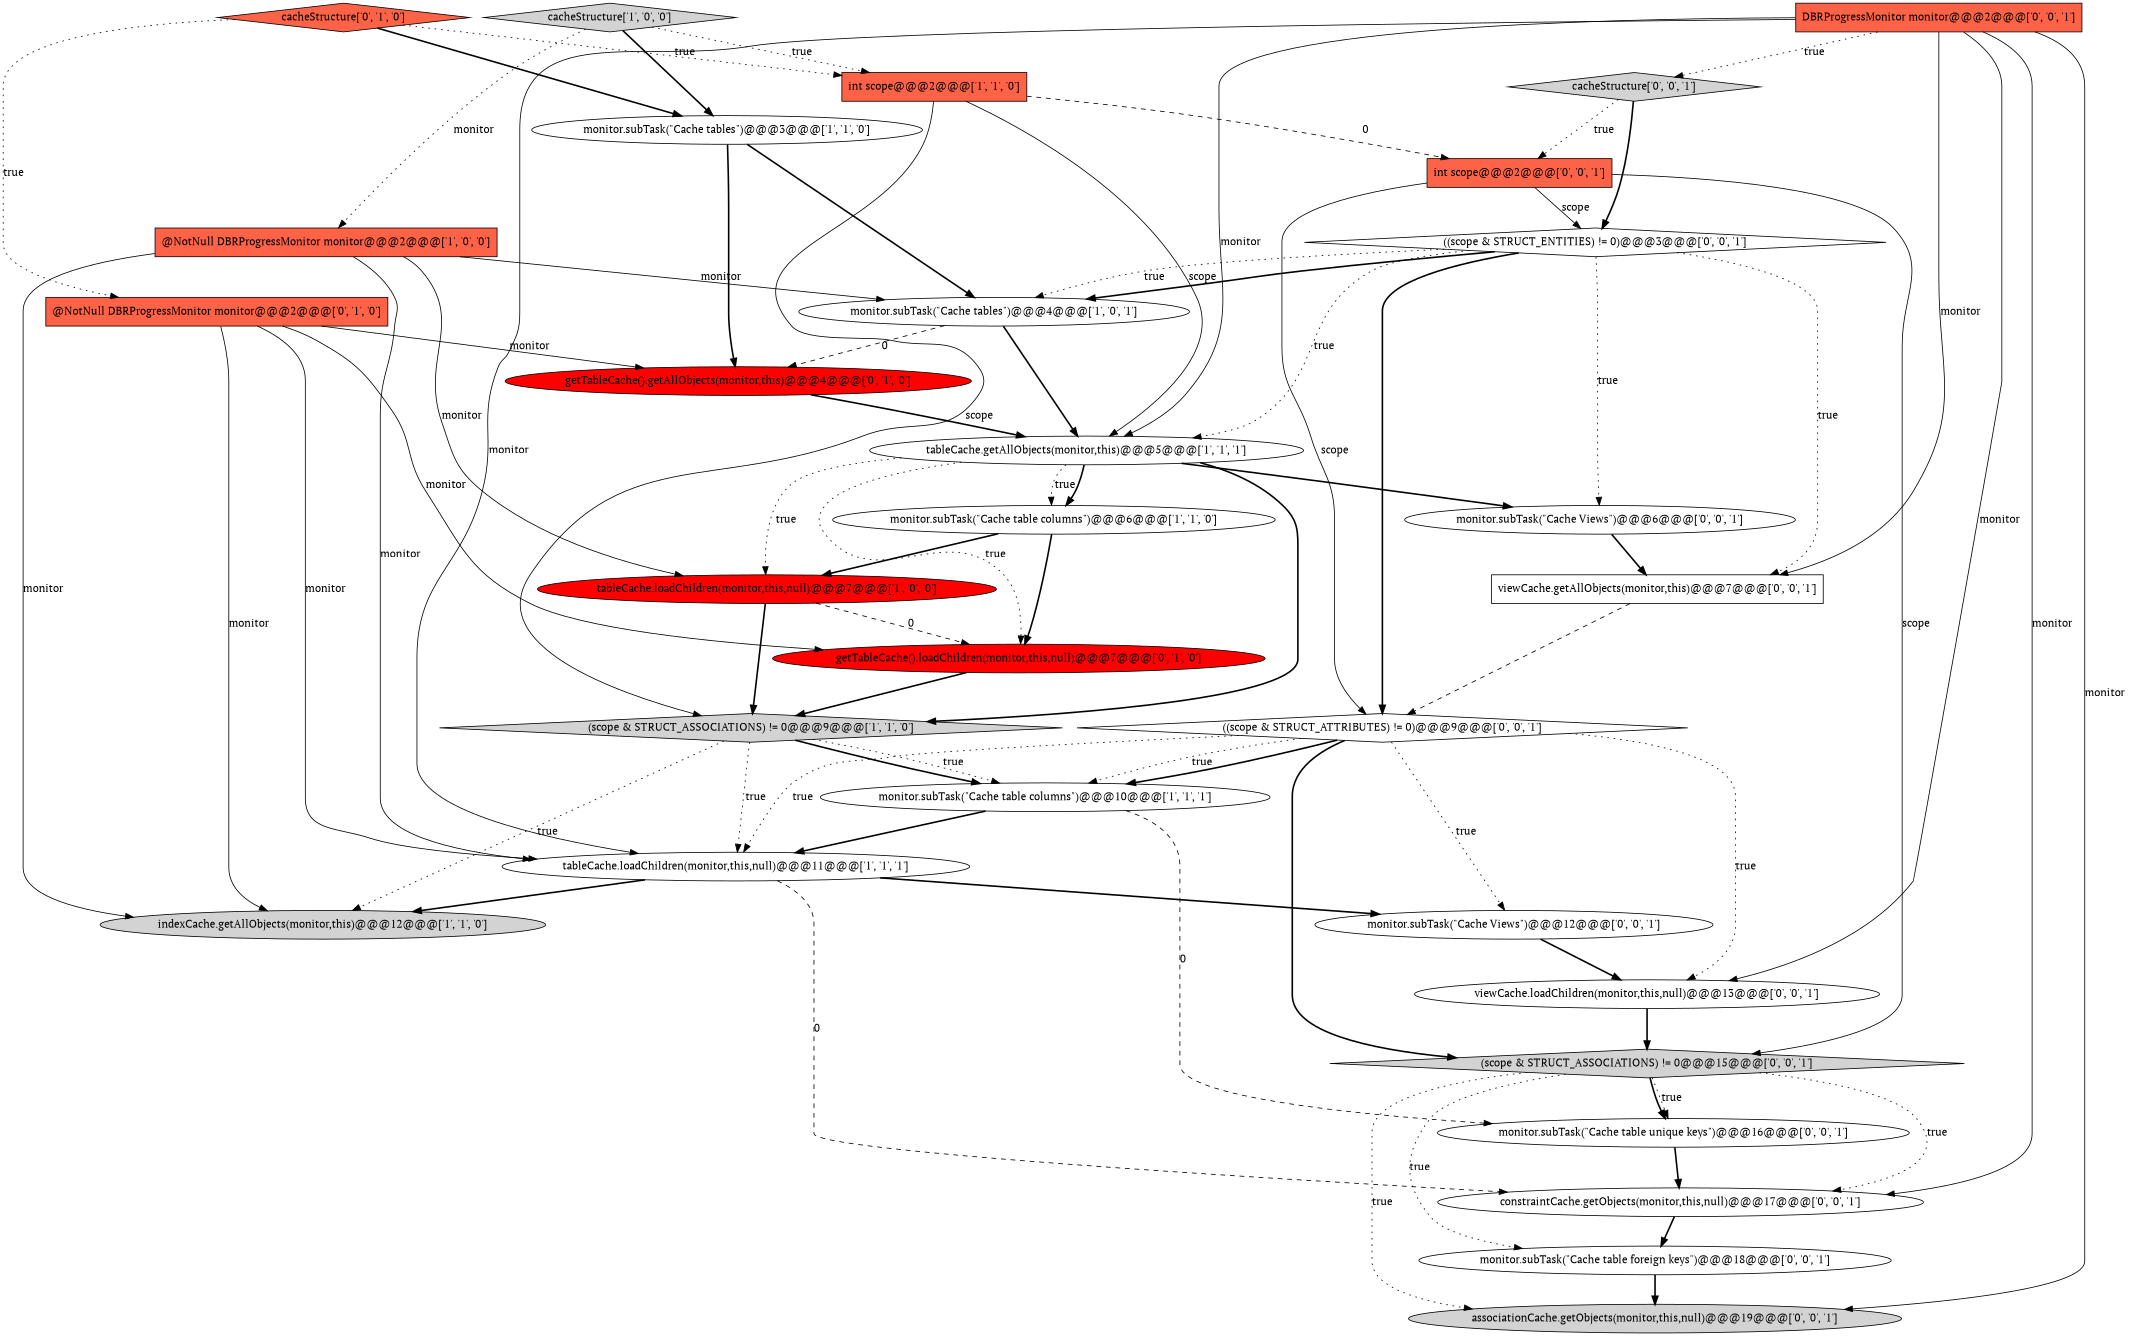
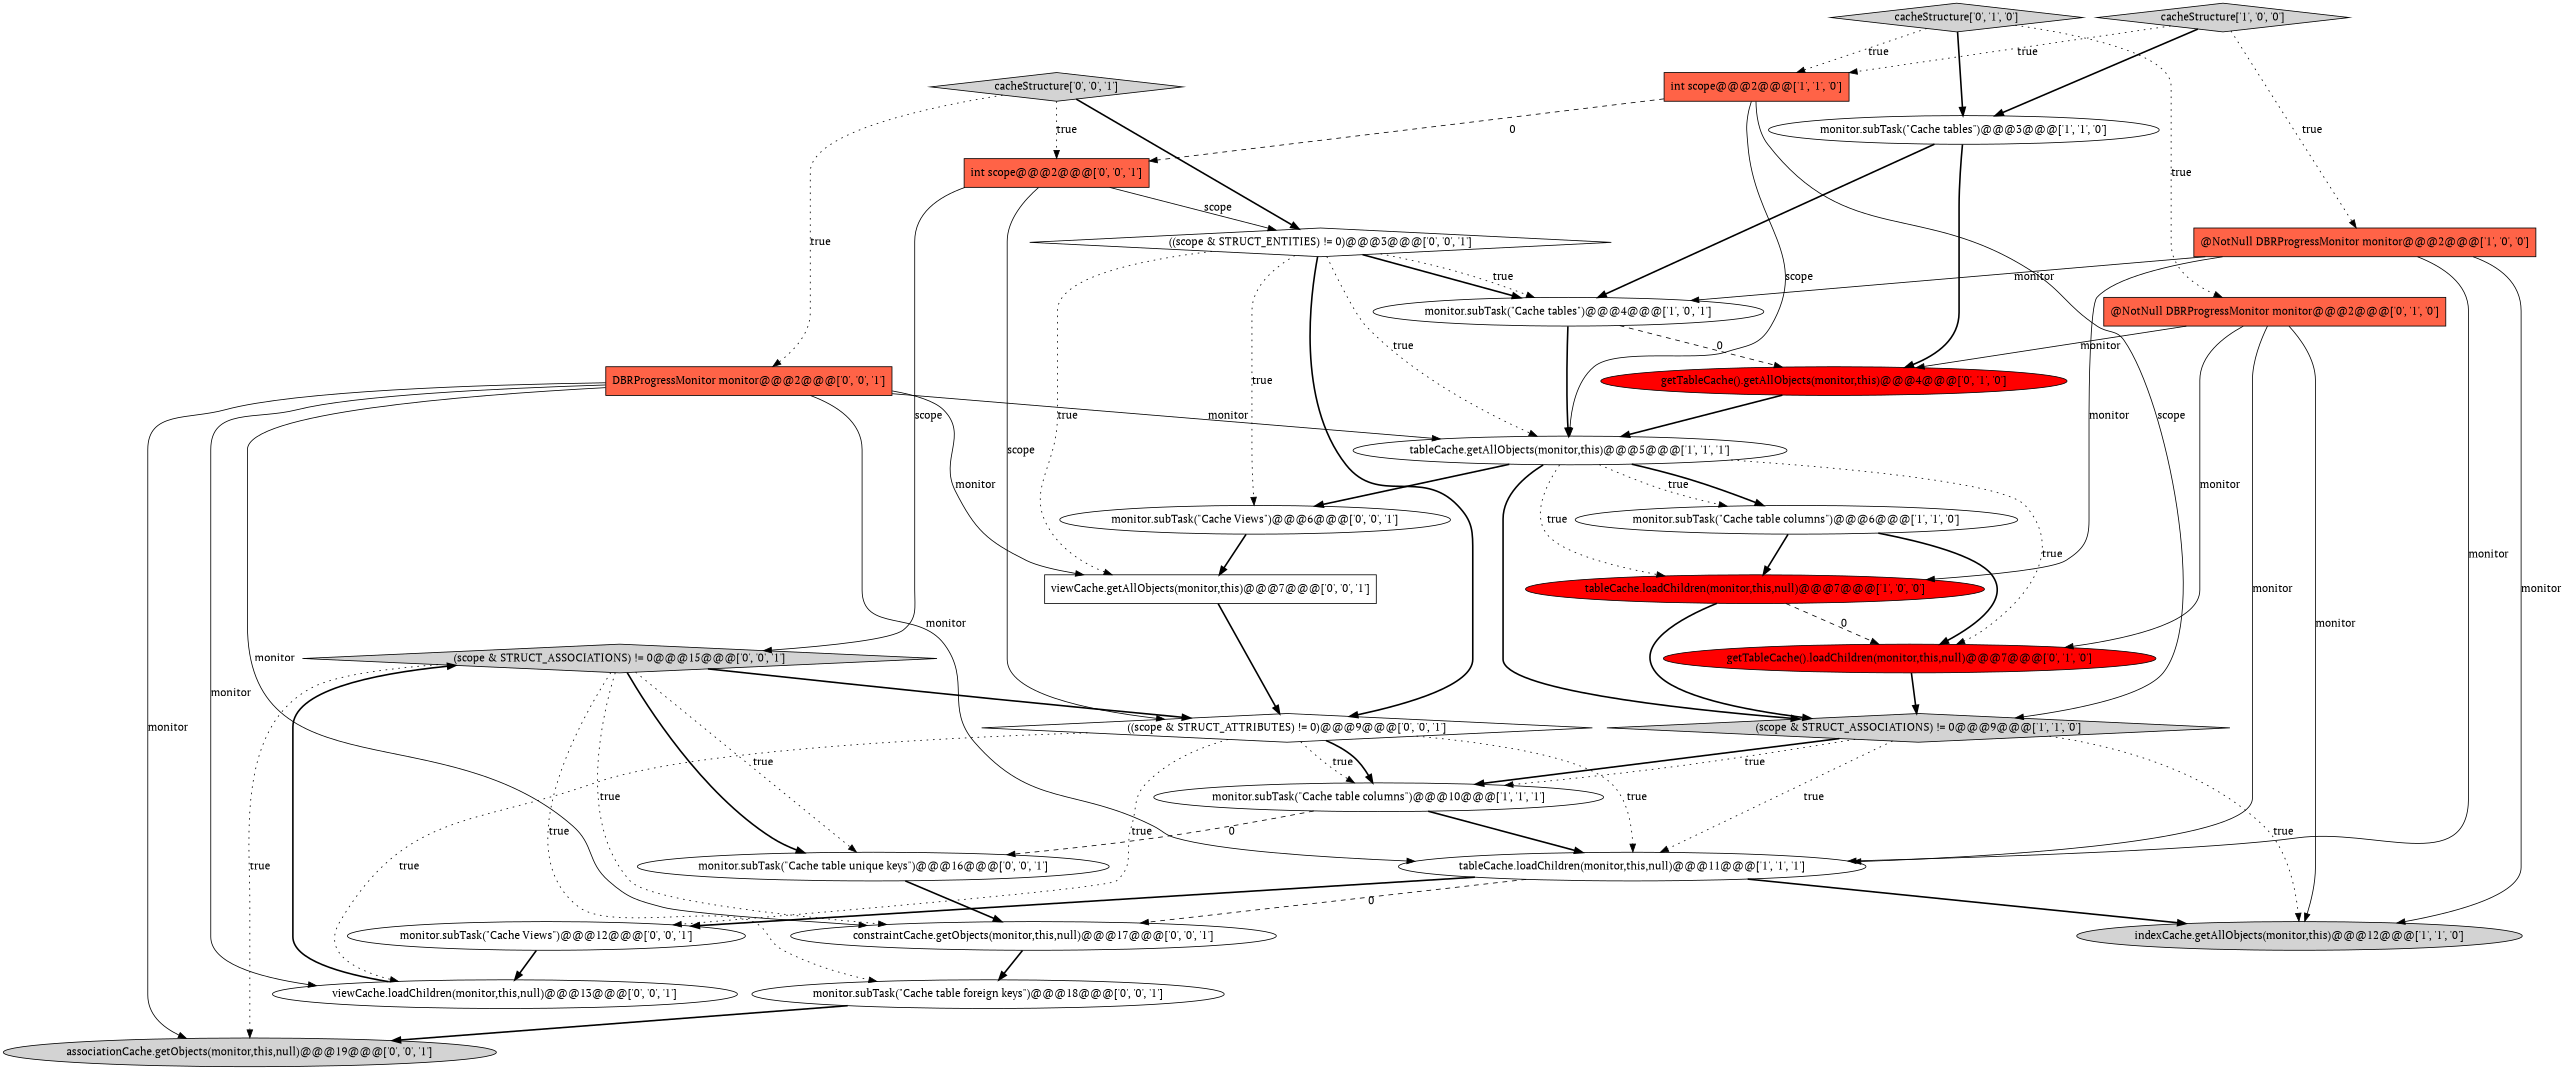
(344, 18) -> (1957, 18)
(1780, 54) -> (813, 165)
(474, 130) -> (2312, 130)
(1522, 657) -> (1247, 655)
(1292, 944) -> (945, 694)
